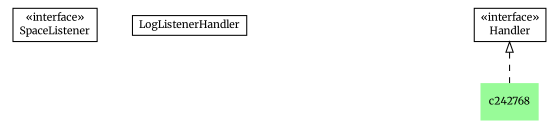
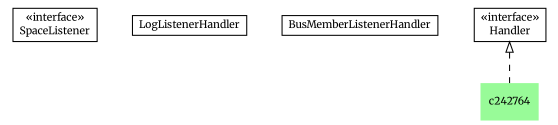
none -> (360, 25)
(510, 102) -> (510, 102)
